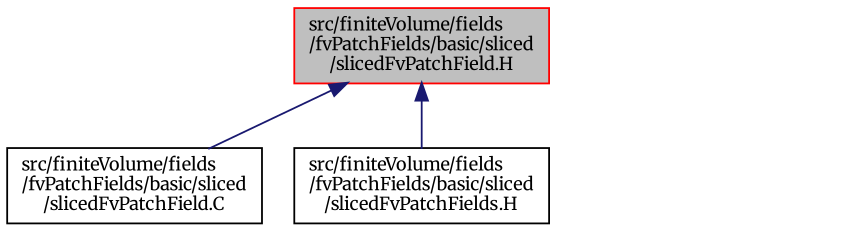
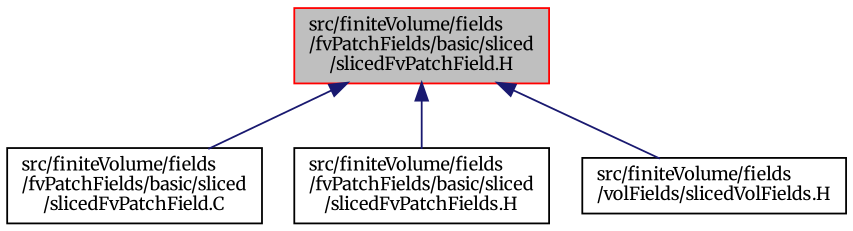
none -> (714, 186)
